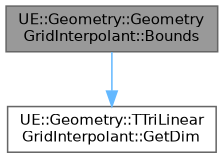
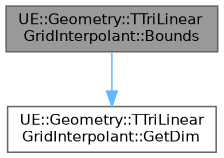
(112, 29) -> (112, 29)
